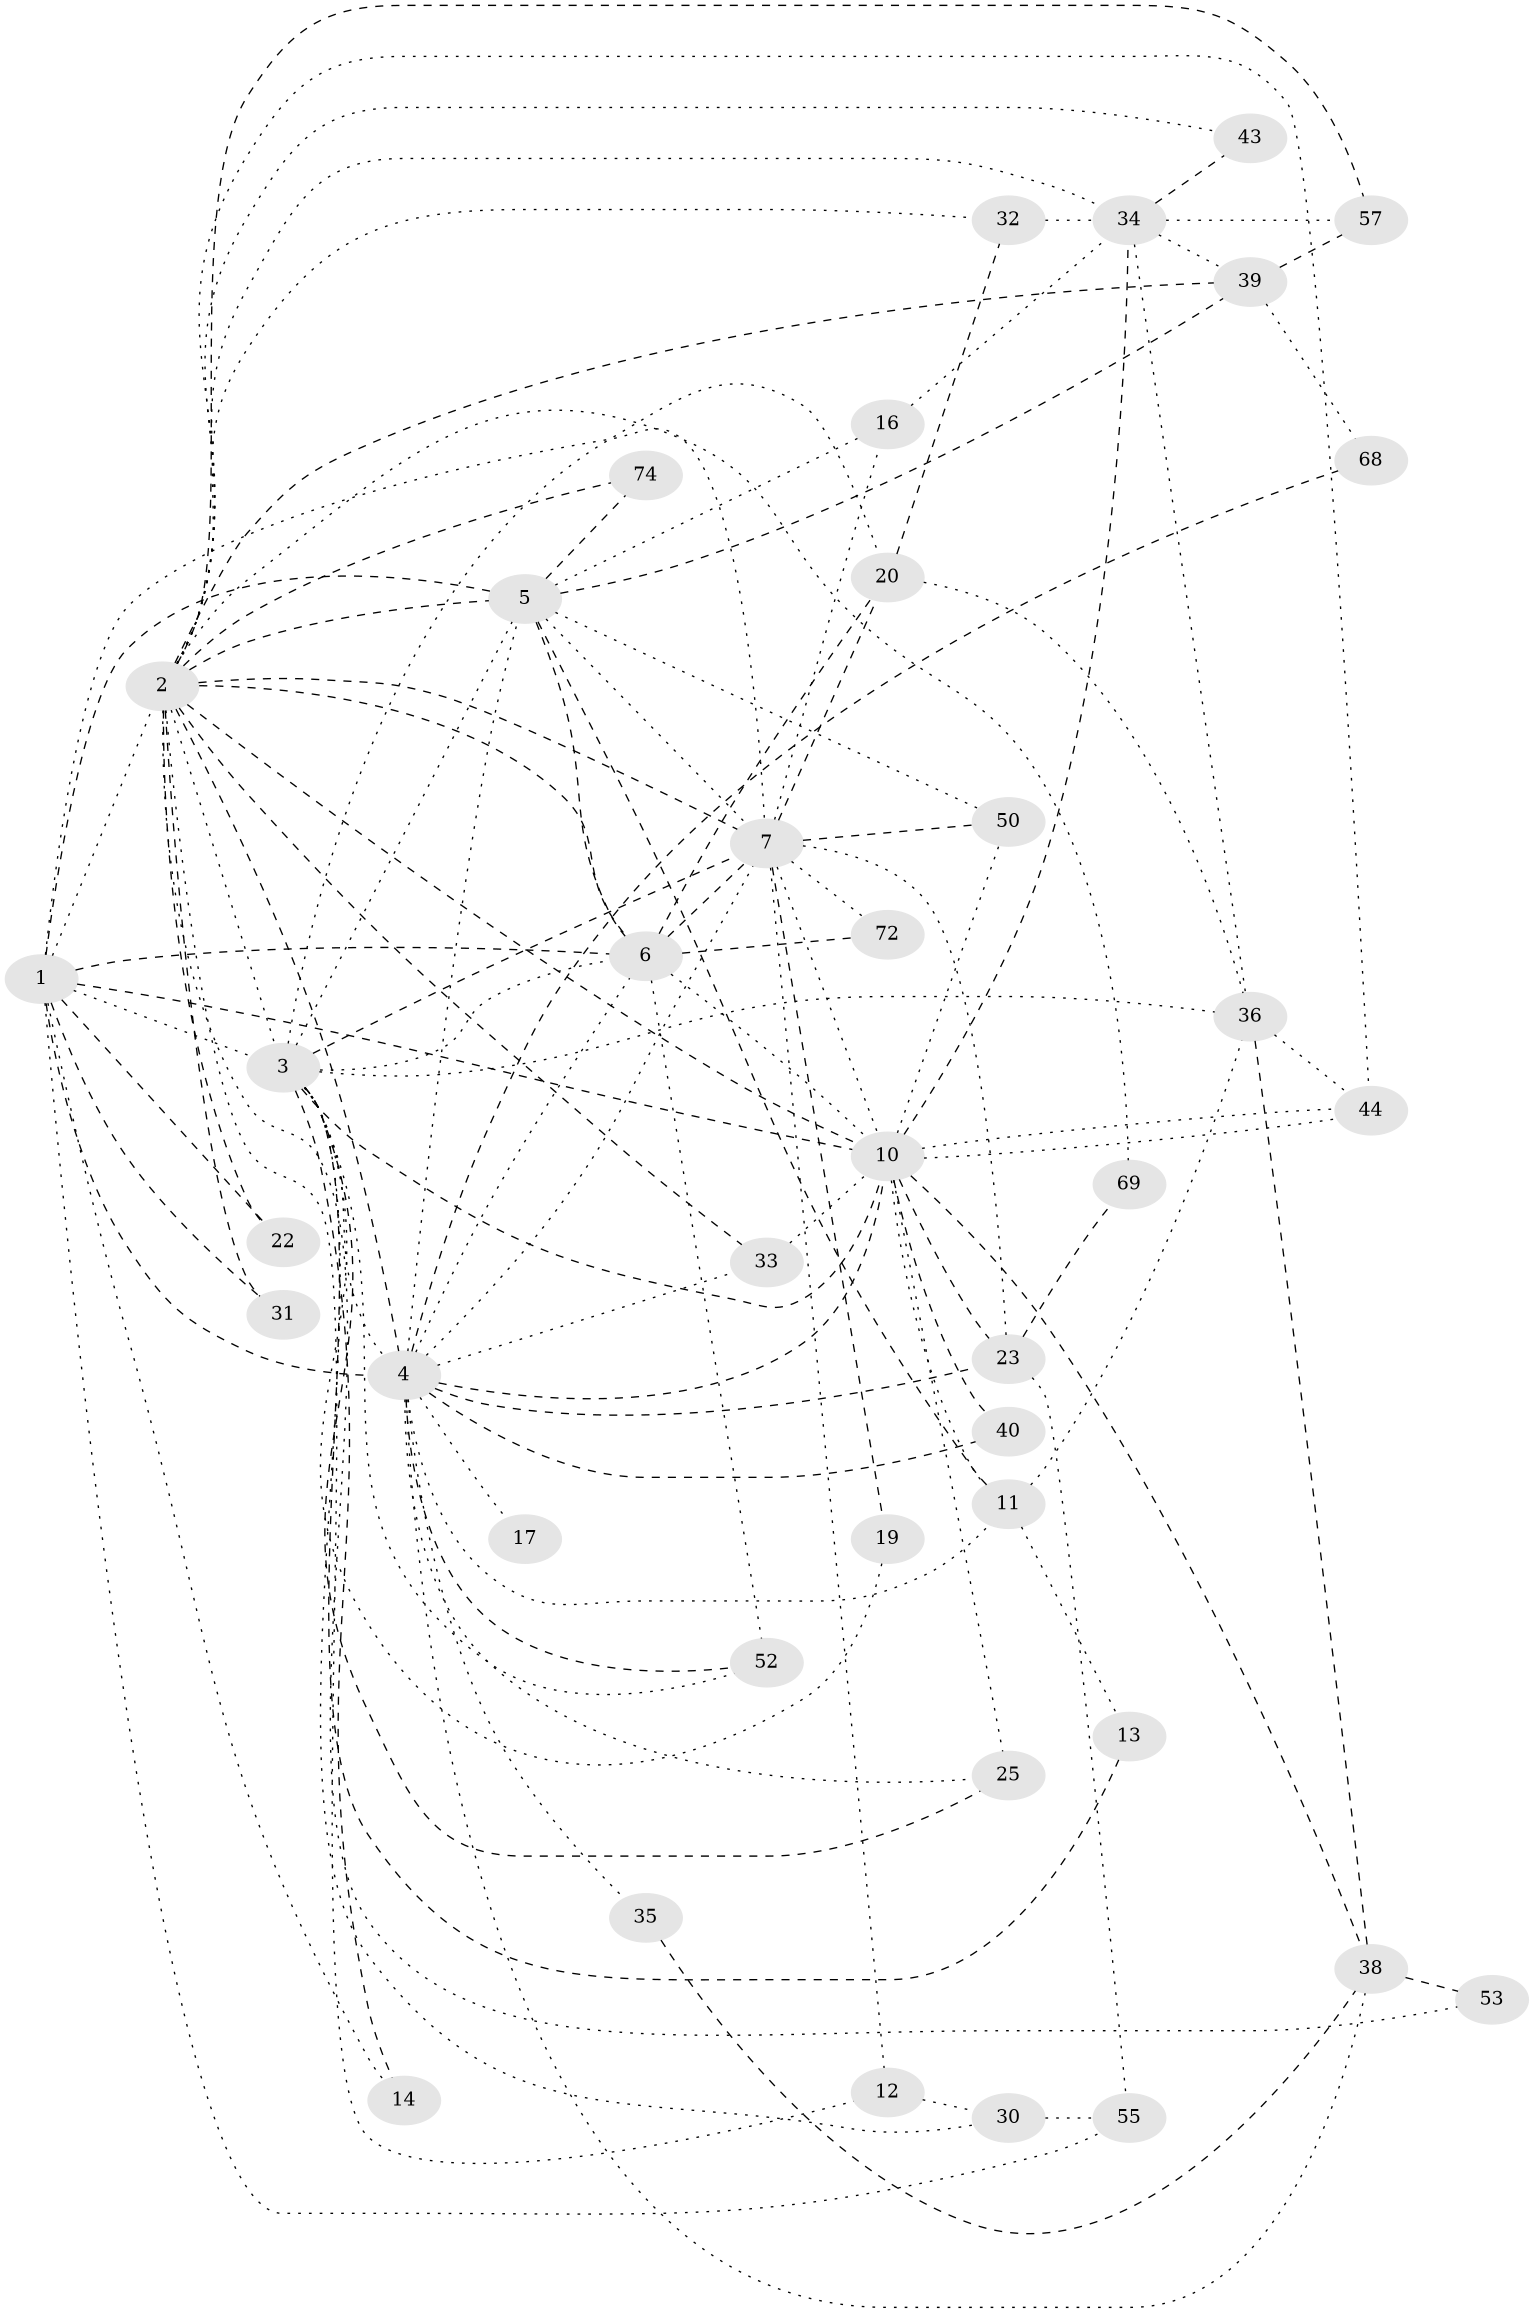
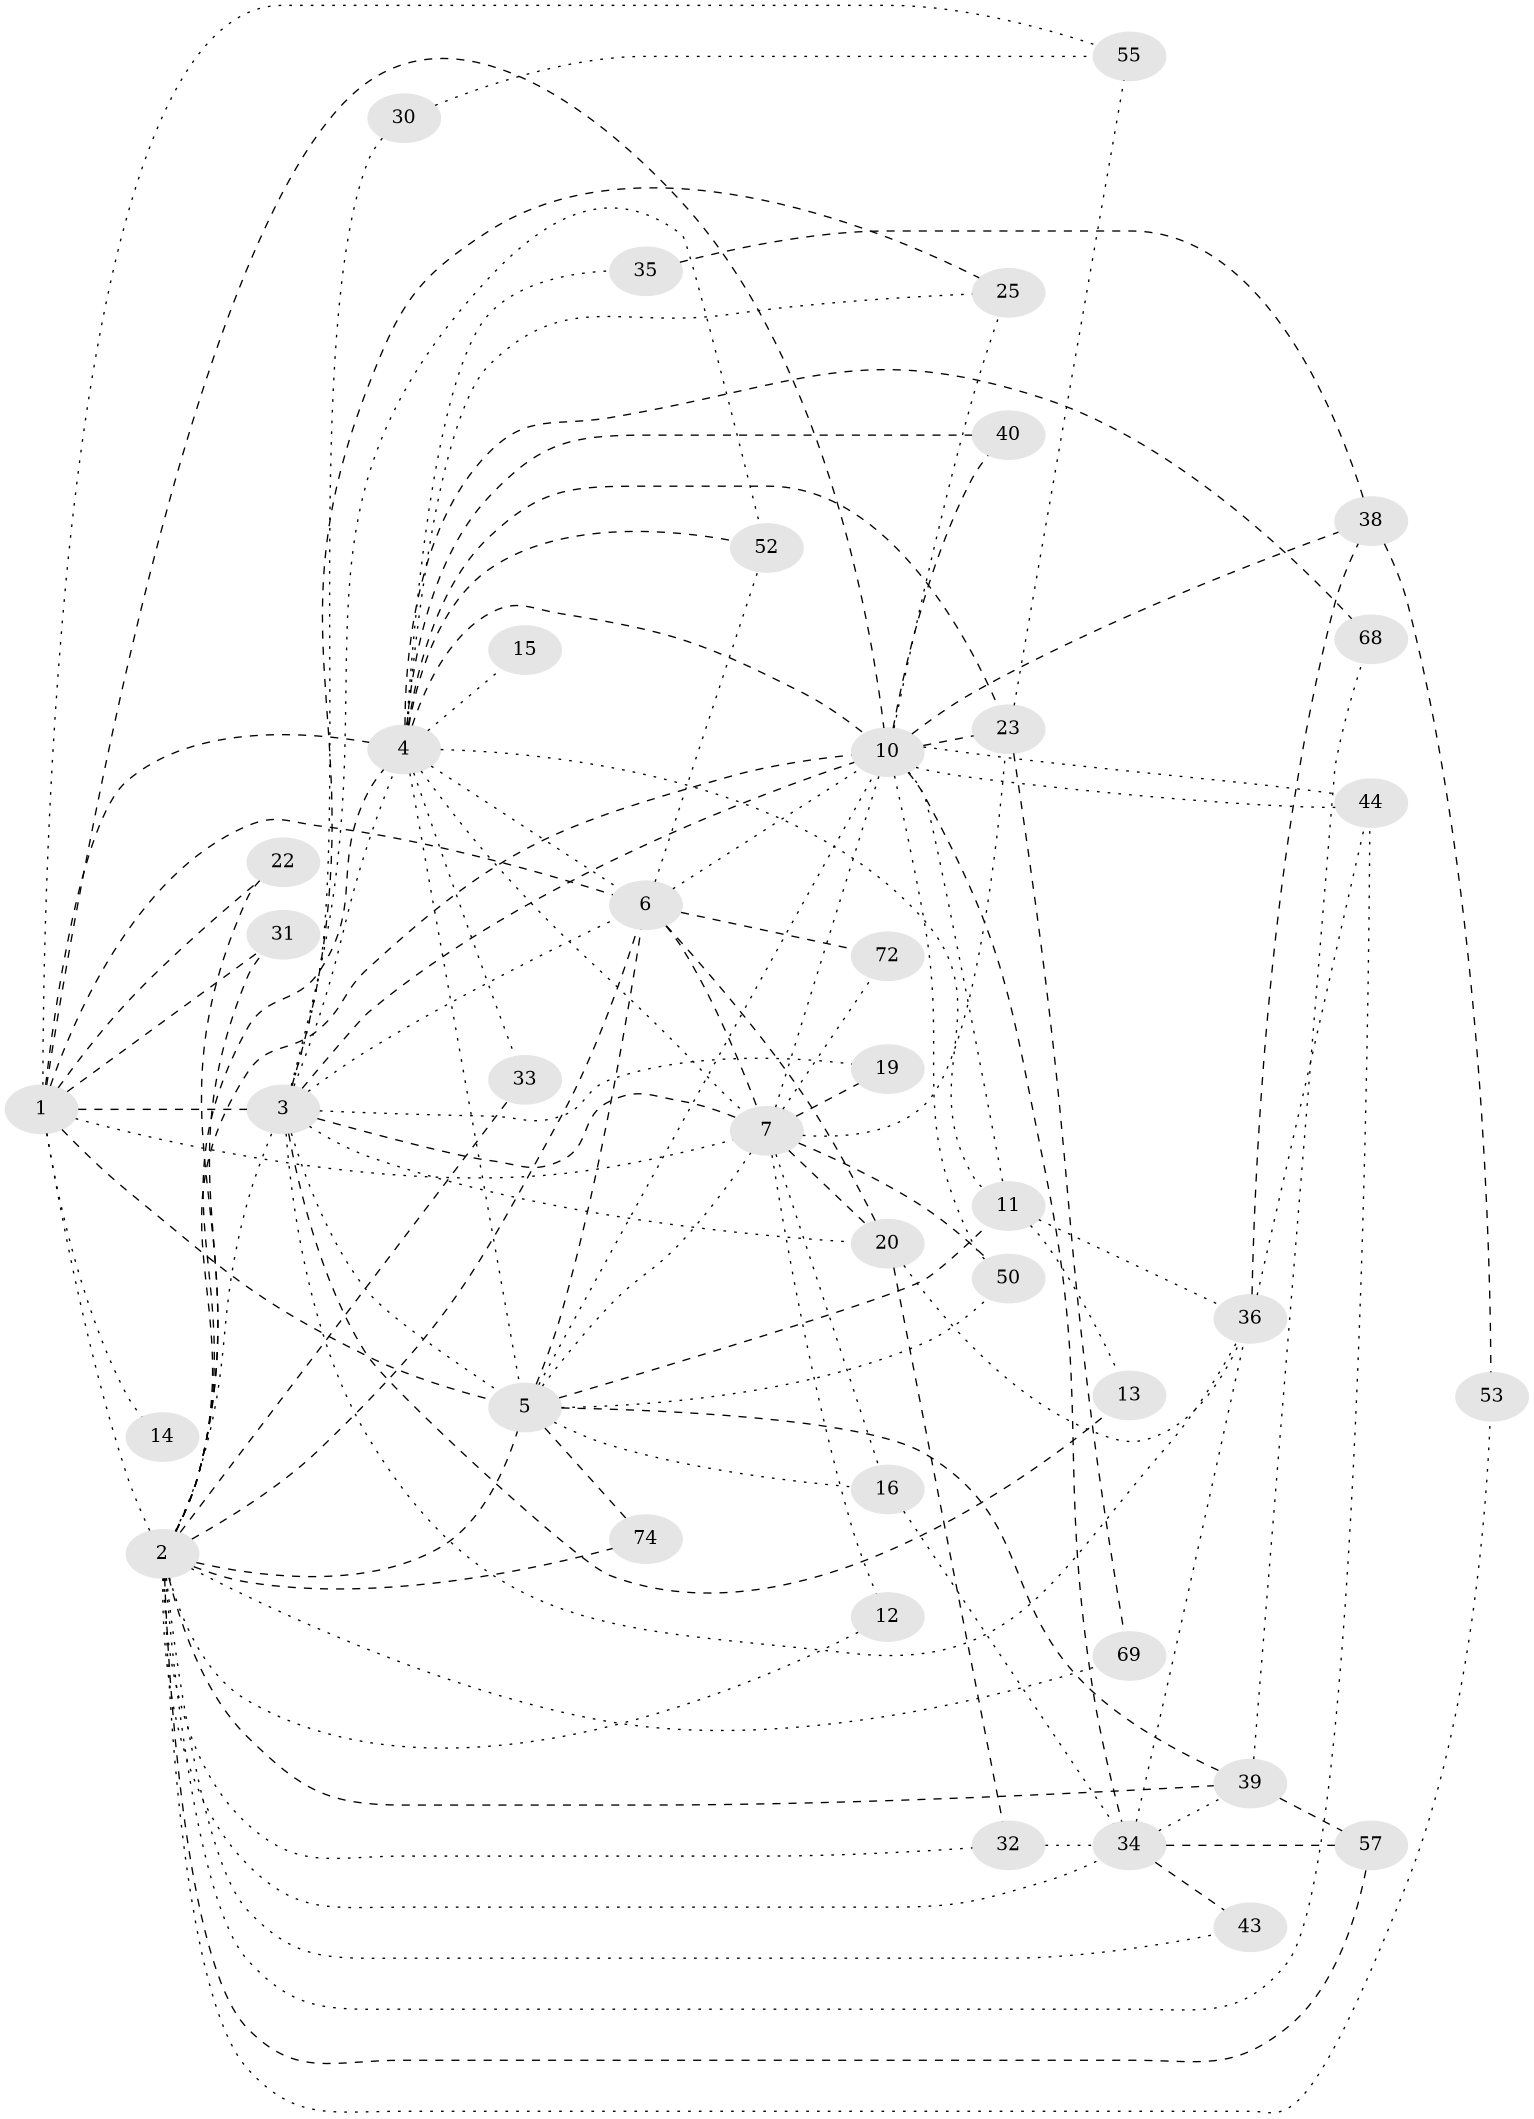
(1251, 220) -> (1251, 1845)
(479, 710) -> none
(162, 1023) -> (163, 1109)
(839, 1199) -> (697, 1095)
(525, 1539) -> (525, 650)
(344, 1584) -> none
(948, 2105) -> none
(681, 2224) -> none
